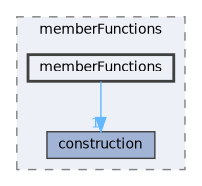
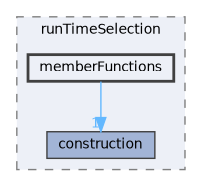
(101, 30) -> (101, 30)
